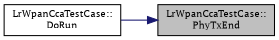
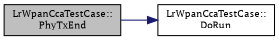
(134, 20) -> (134, 20)
